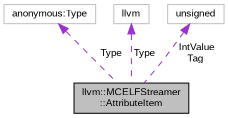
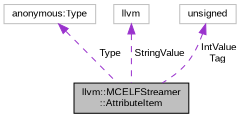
(143, 53) -> (158, 53)
